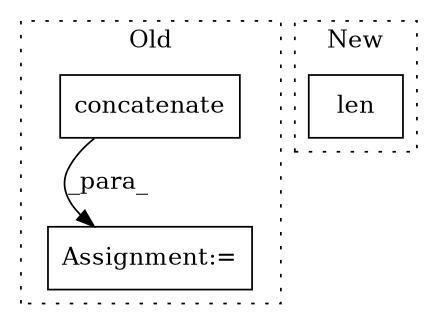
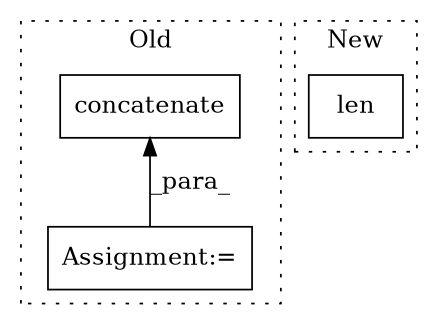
(66, 174) -> (150, 191)
